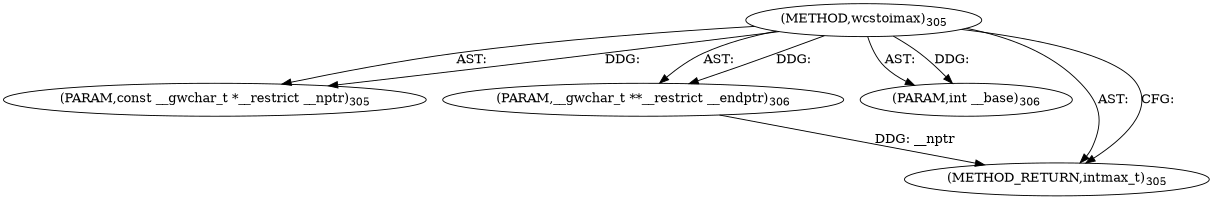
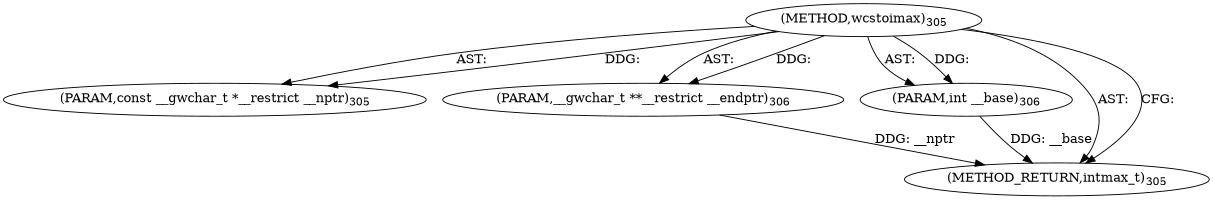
none -> (1001, 138)
